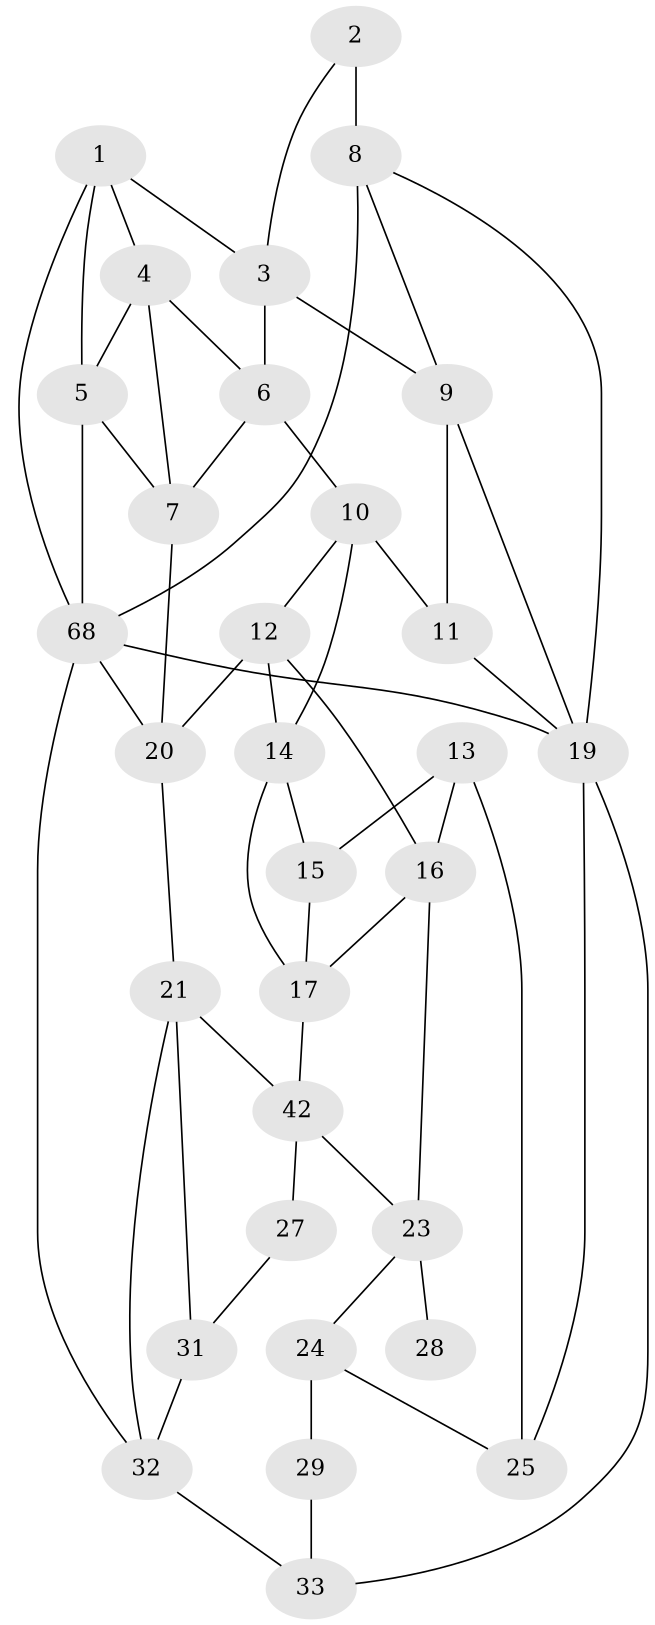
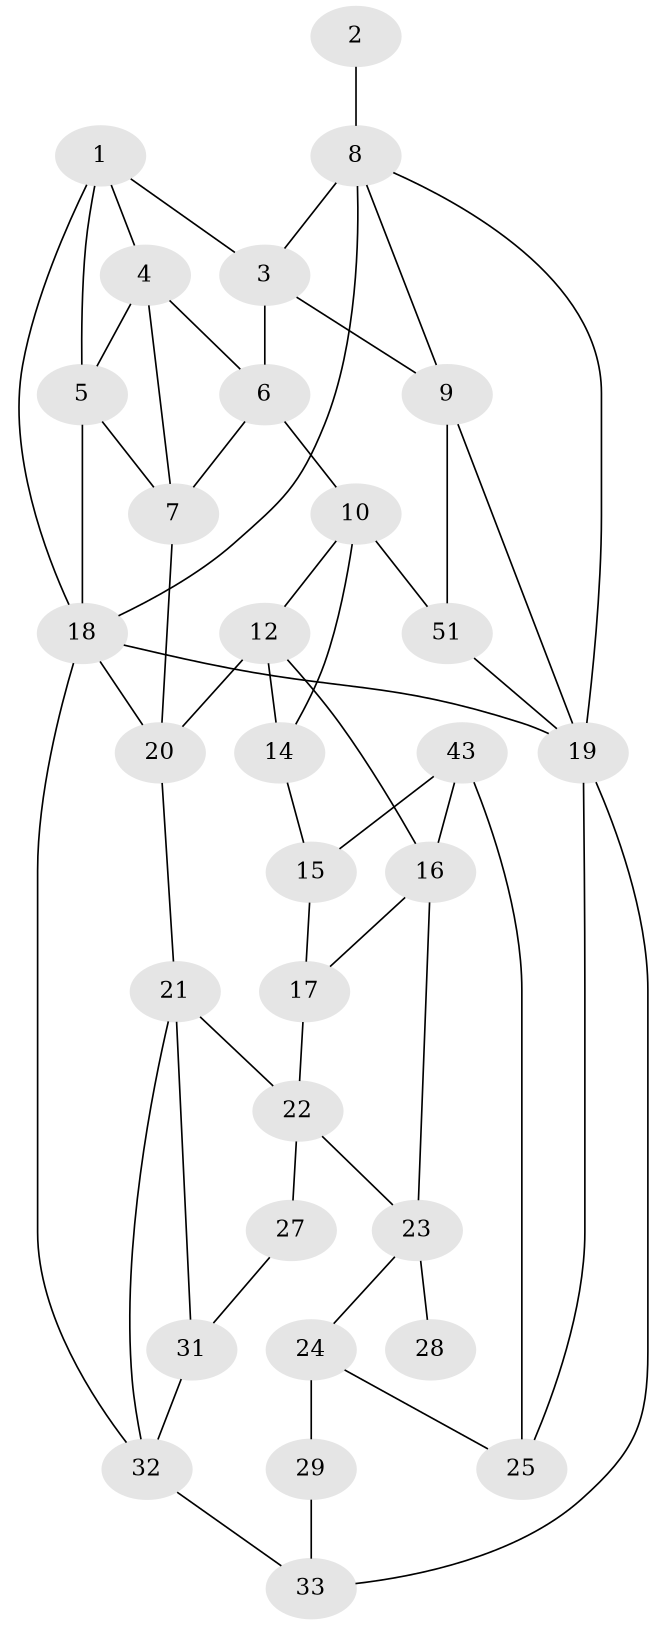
(288, 149) -> (310, 216)
(82, 633) -> (82, 633)
(447, 633) -> (447, 633)
(462, 753) -> (462, 753)
(248, 876) -> none
(298, 1111) -> (298, 1111)
